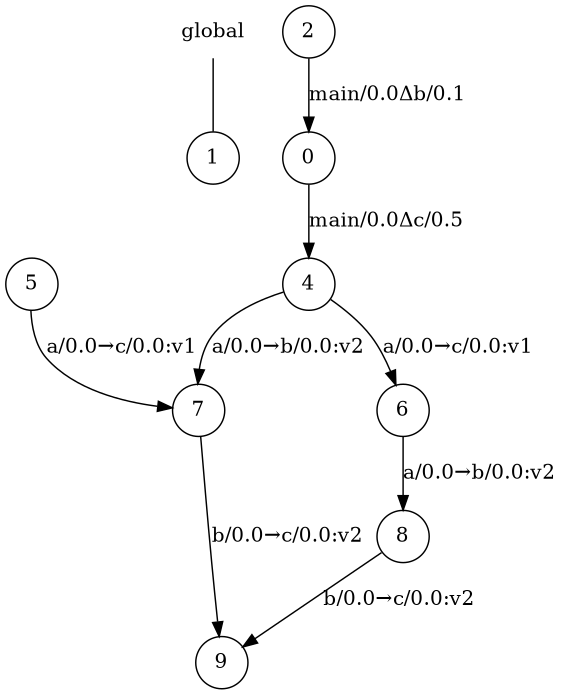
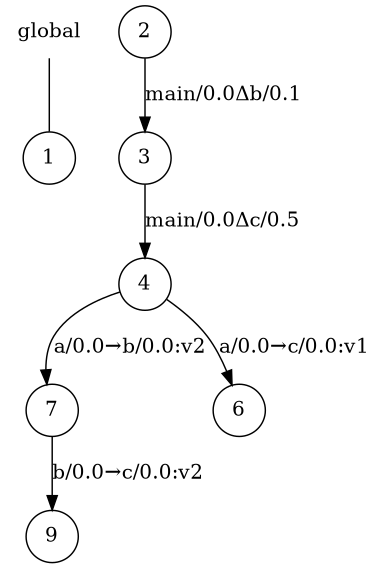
(309, 158) -> (145, 158)
(32, 284) -> none
(403, 537) -> none
